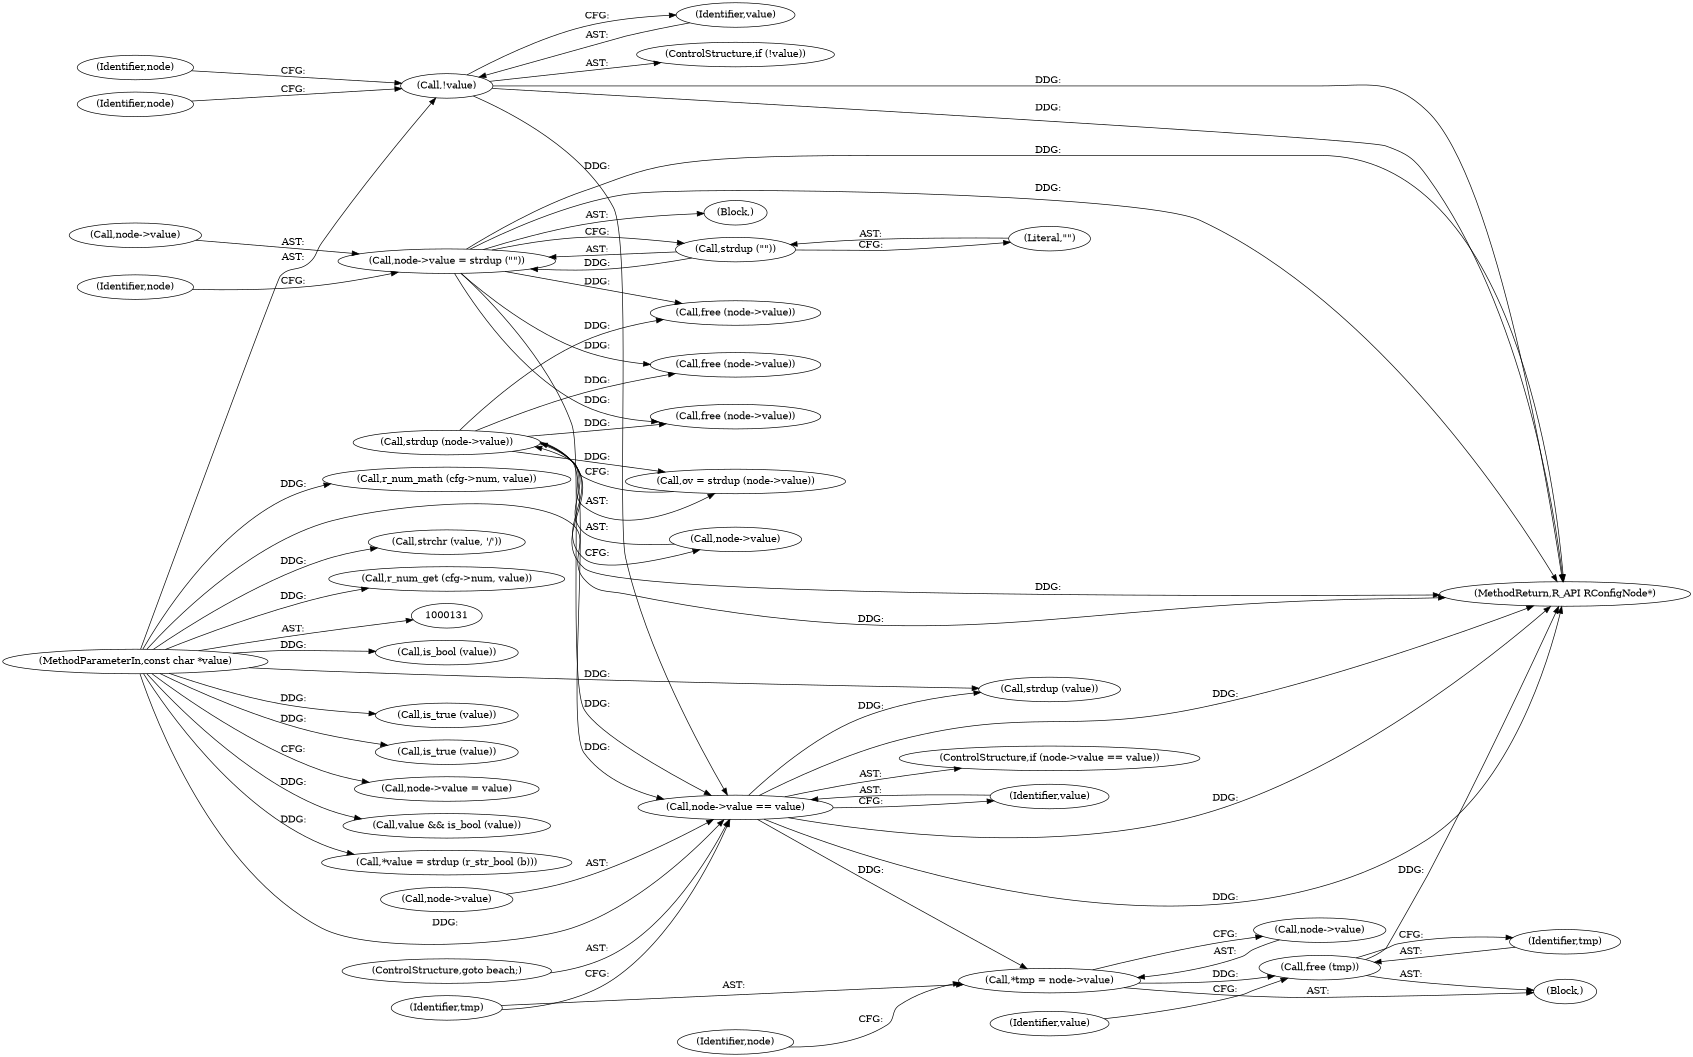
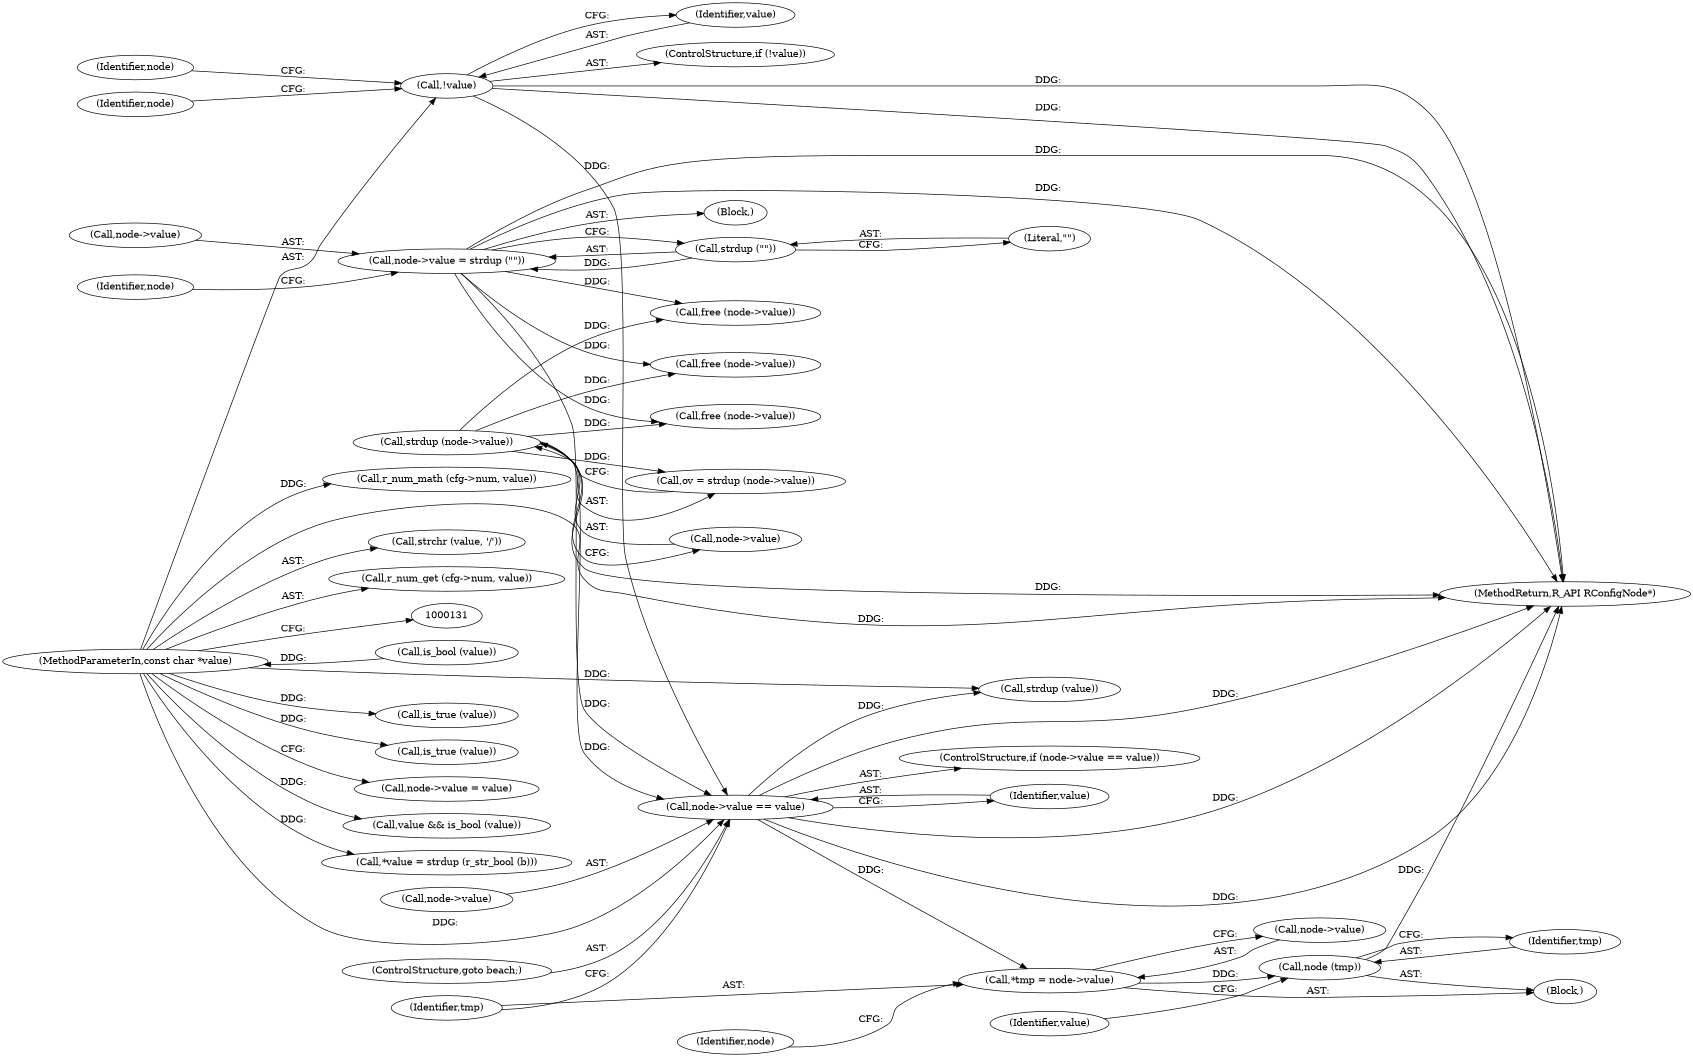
(295, 562) -> (295, 562)
(295, 596) -> (295, 596)
(295, 629) -> (295, 629)
(301, 650) -> (328, 663)
(1320, 968) -> (1320, 968)
